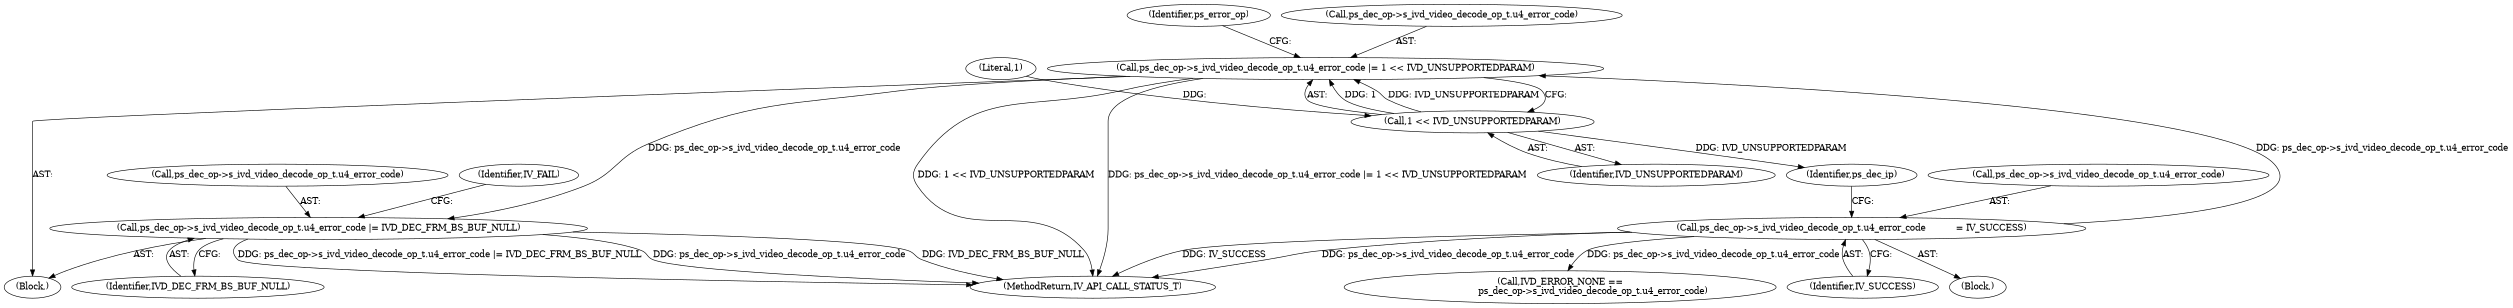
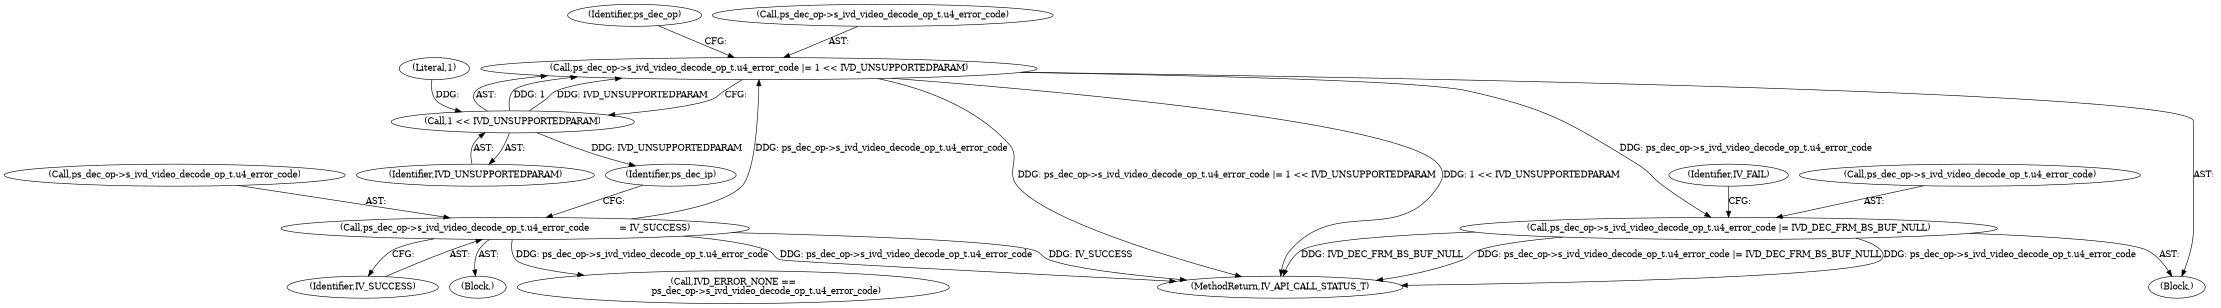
(1199, 15) -> (635, 15)
(198, 287) -> none
